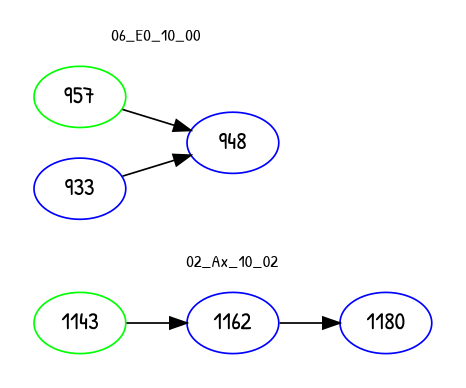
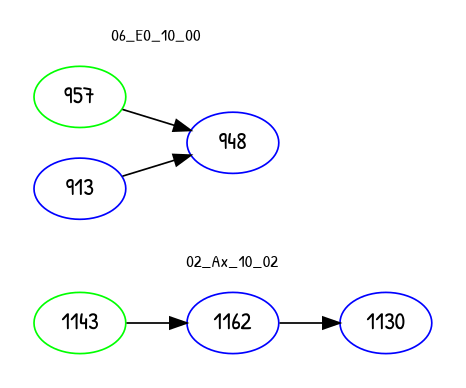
(80, 189) -> (80, 189)
(386, 323) -> (386, 323)
